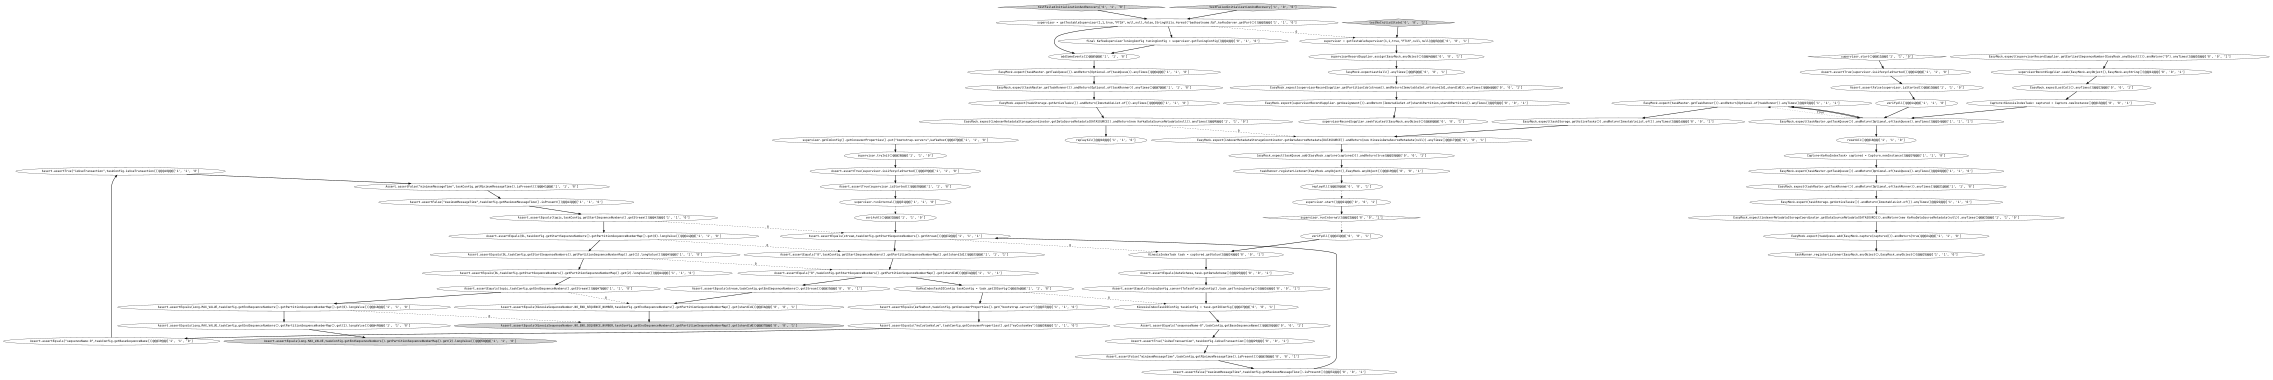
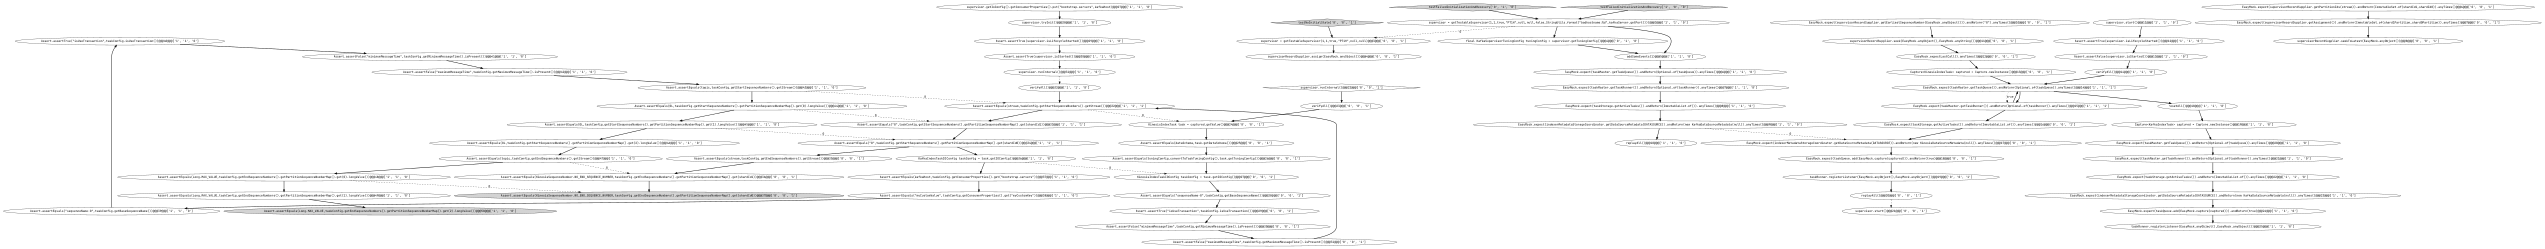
(1877, 57) -> (2142, 23)
(1396, 72) -> none
(1342, 209) -> none
(1342, 226) -> (1342, 96)
